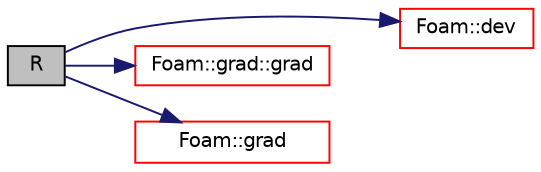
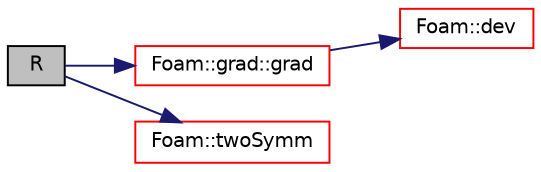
(220, 19) -> (355, 46)
(232, 142) -> (232, 142)
